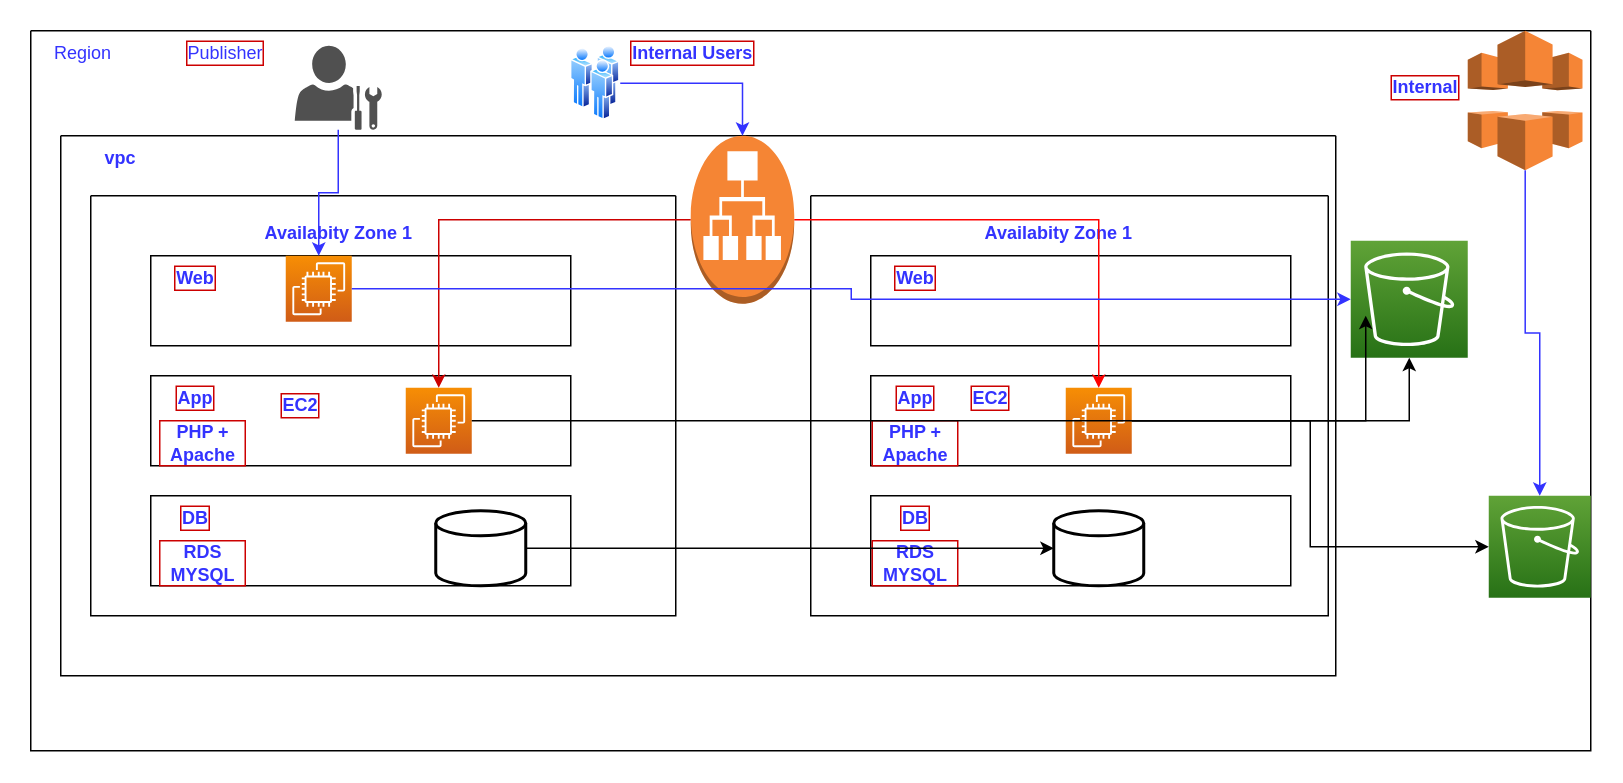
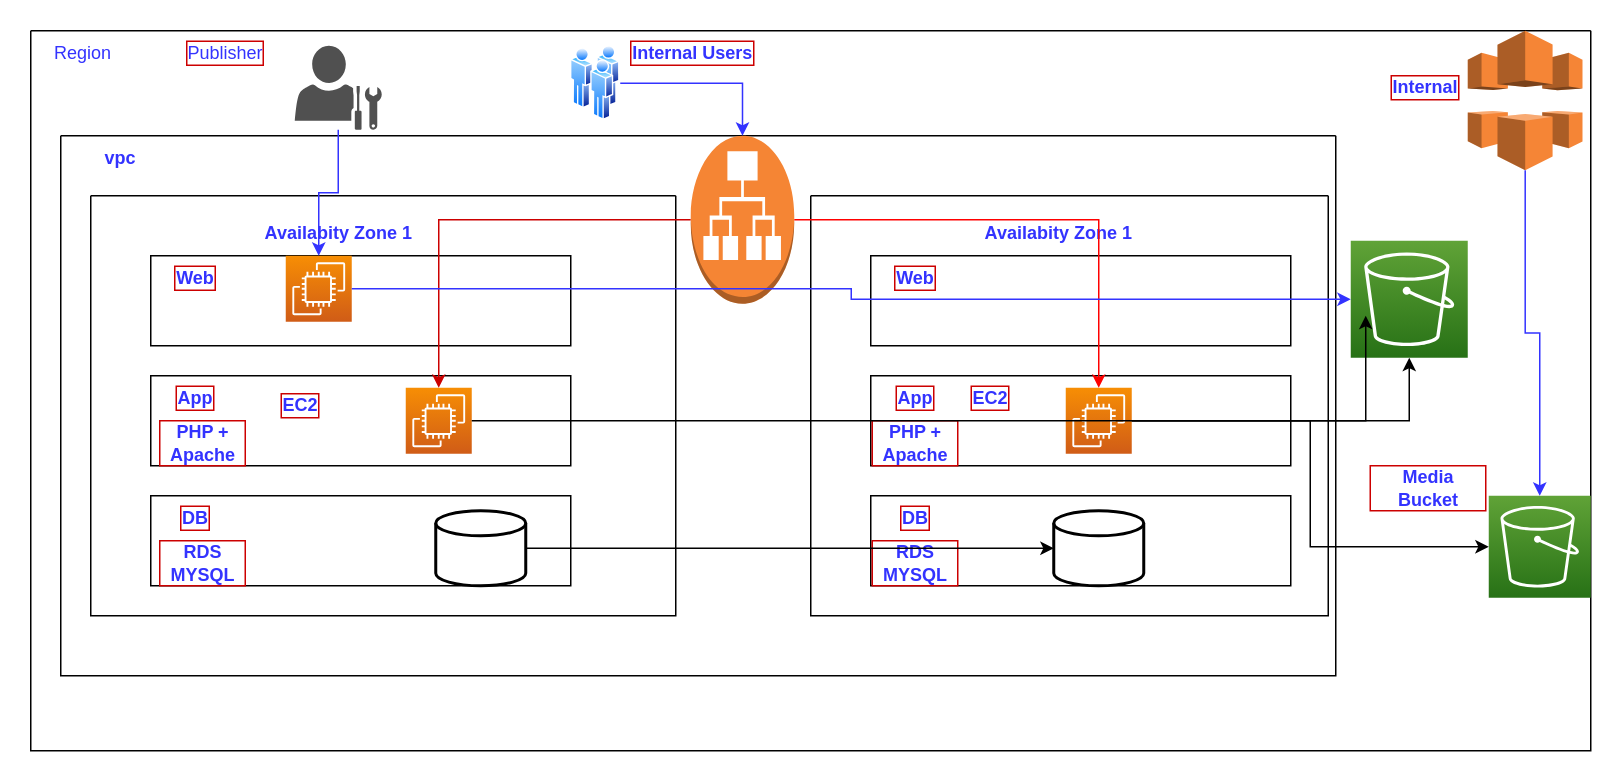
none -> (1429, 488)
